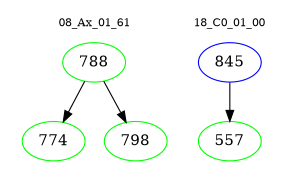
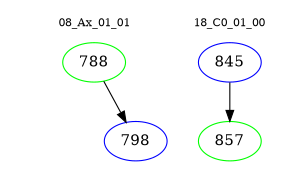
(95, 24) -> (95, 24)
(54, 141) -> none
(136, 141) -> (136, 141)
(230, 141) -> (230, 141)
